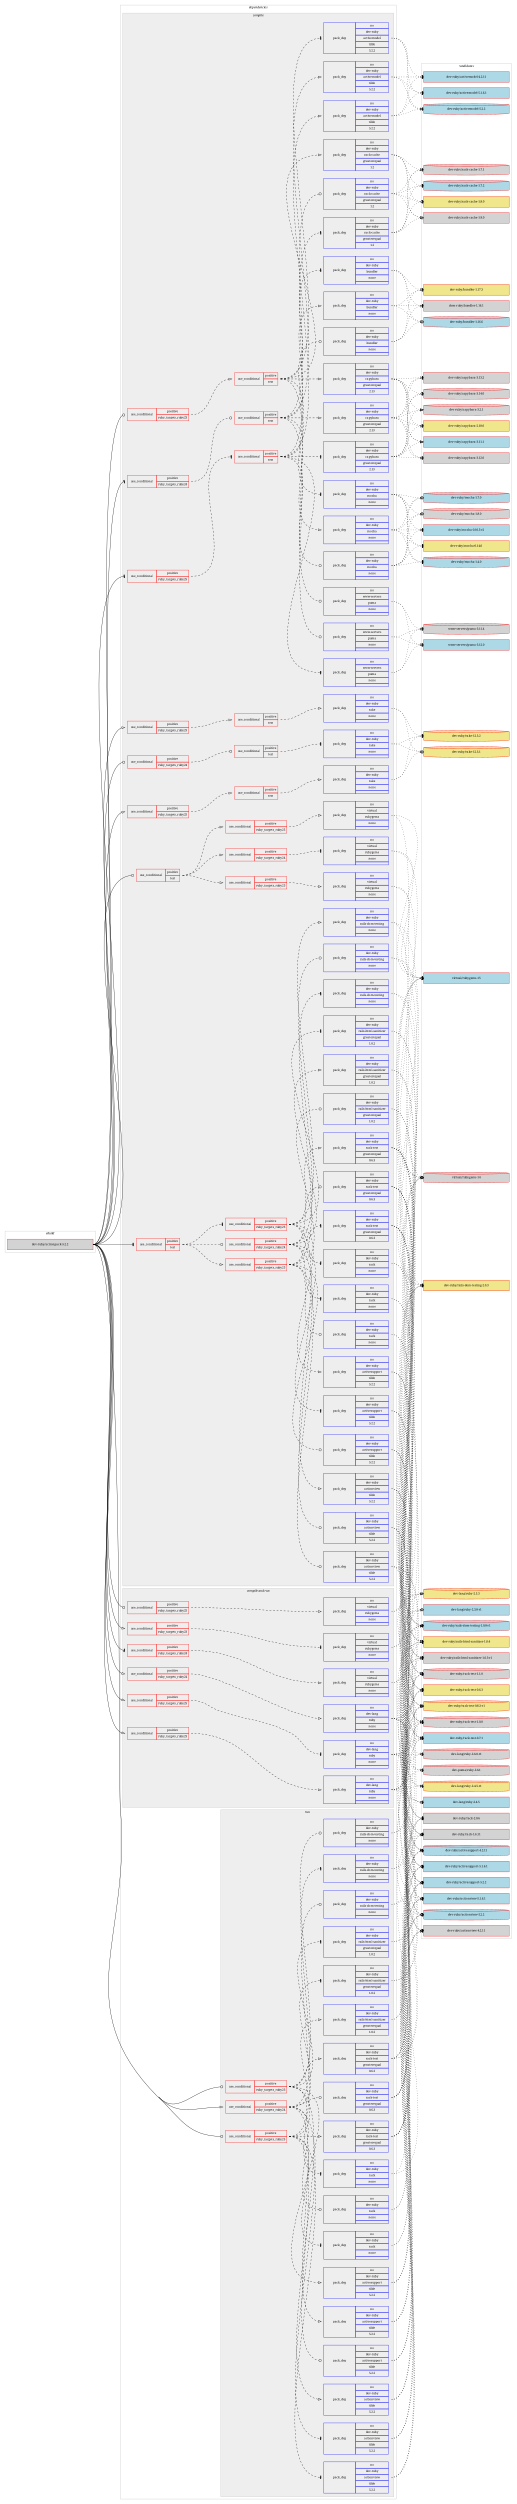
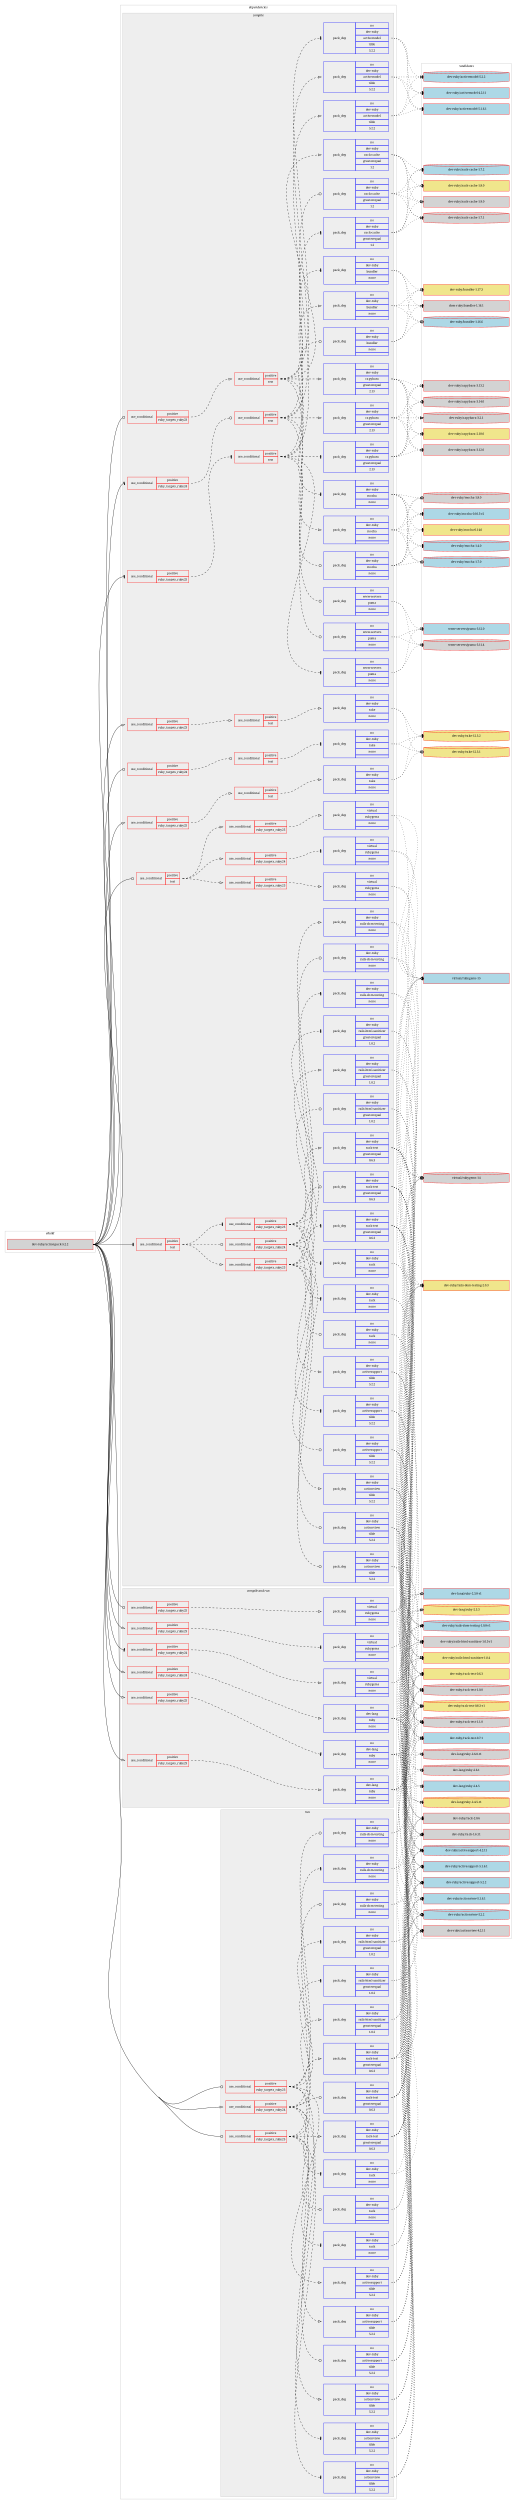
(466, 442) -> none
(466, 1770) -> (466, 1770)
